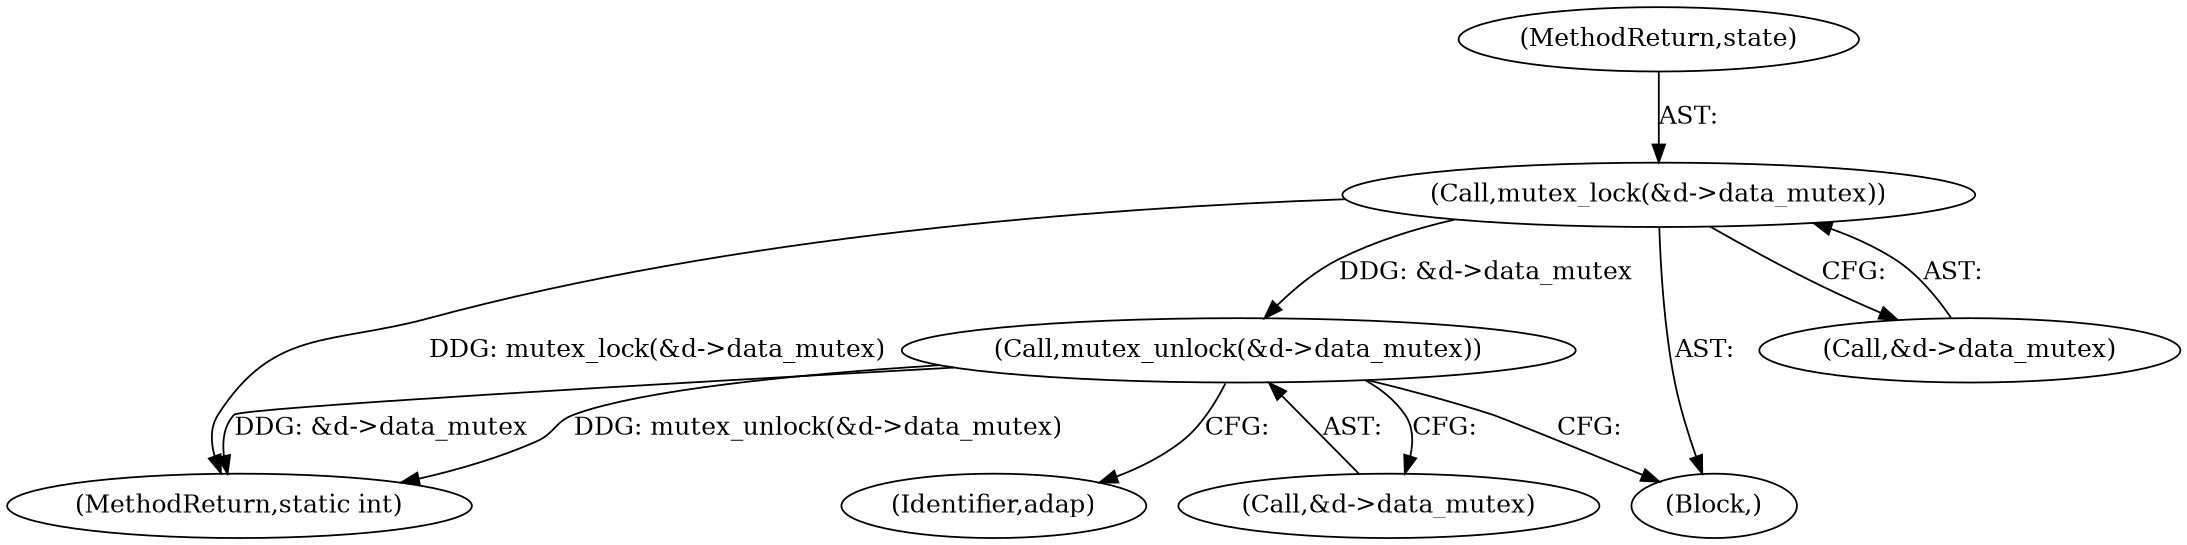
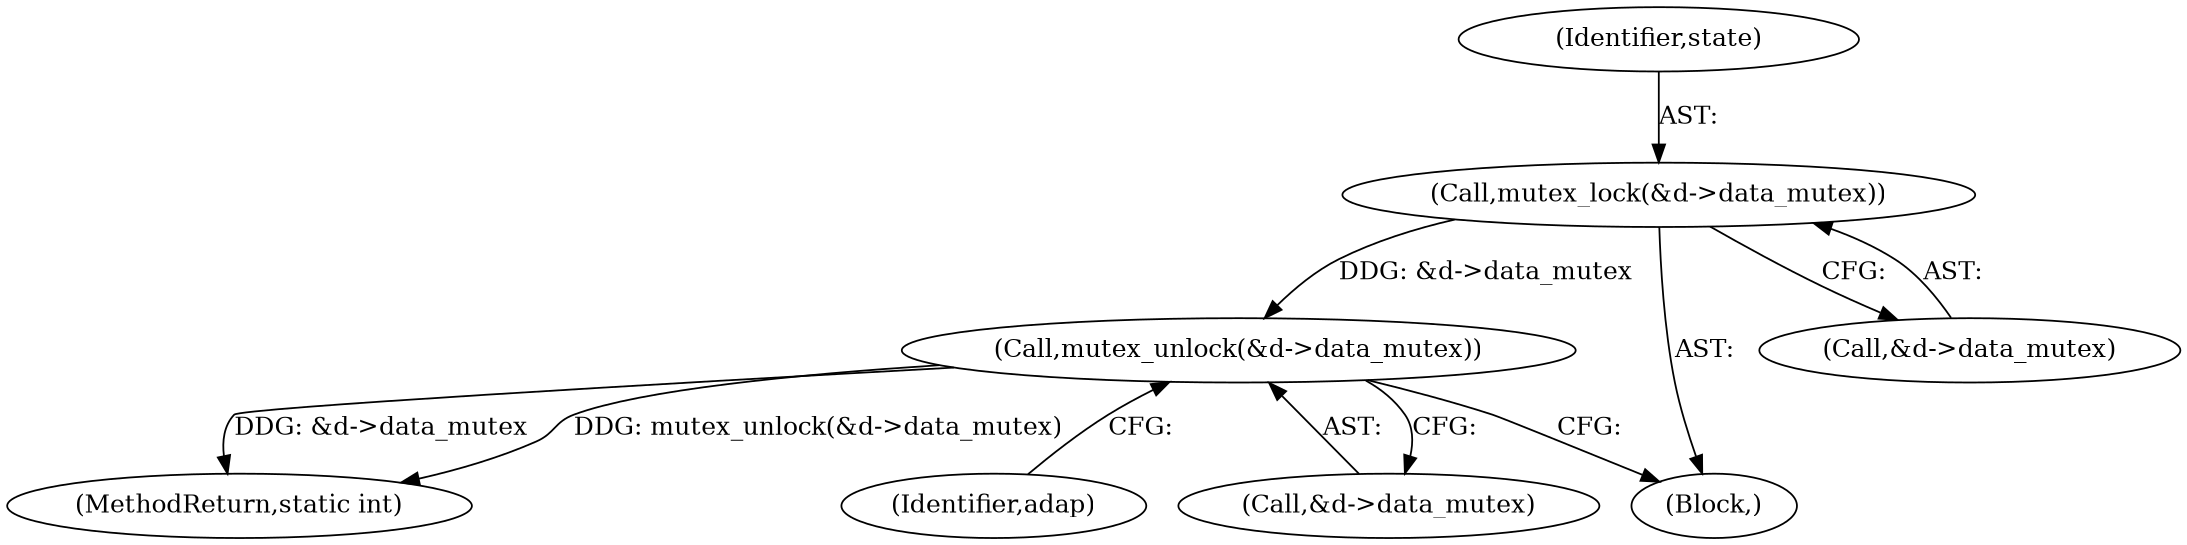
(1659, 39) -> (1659, 39)
(743, 254) -> none
(1181, 442) -> (1088, 428)
